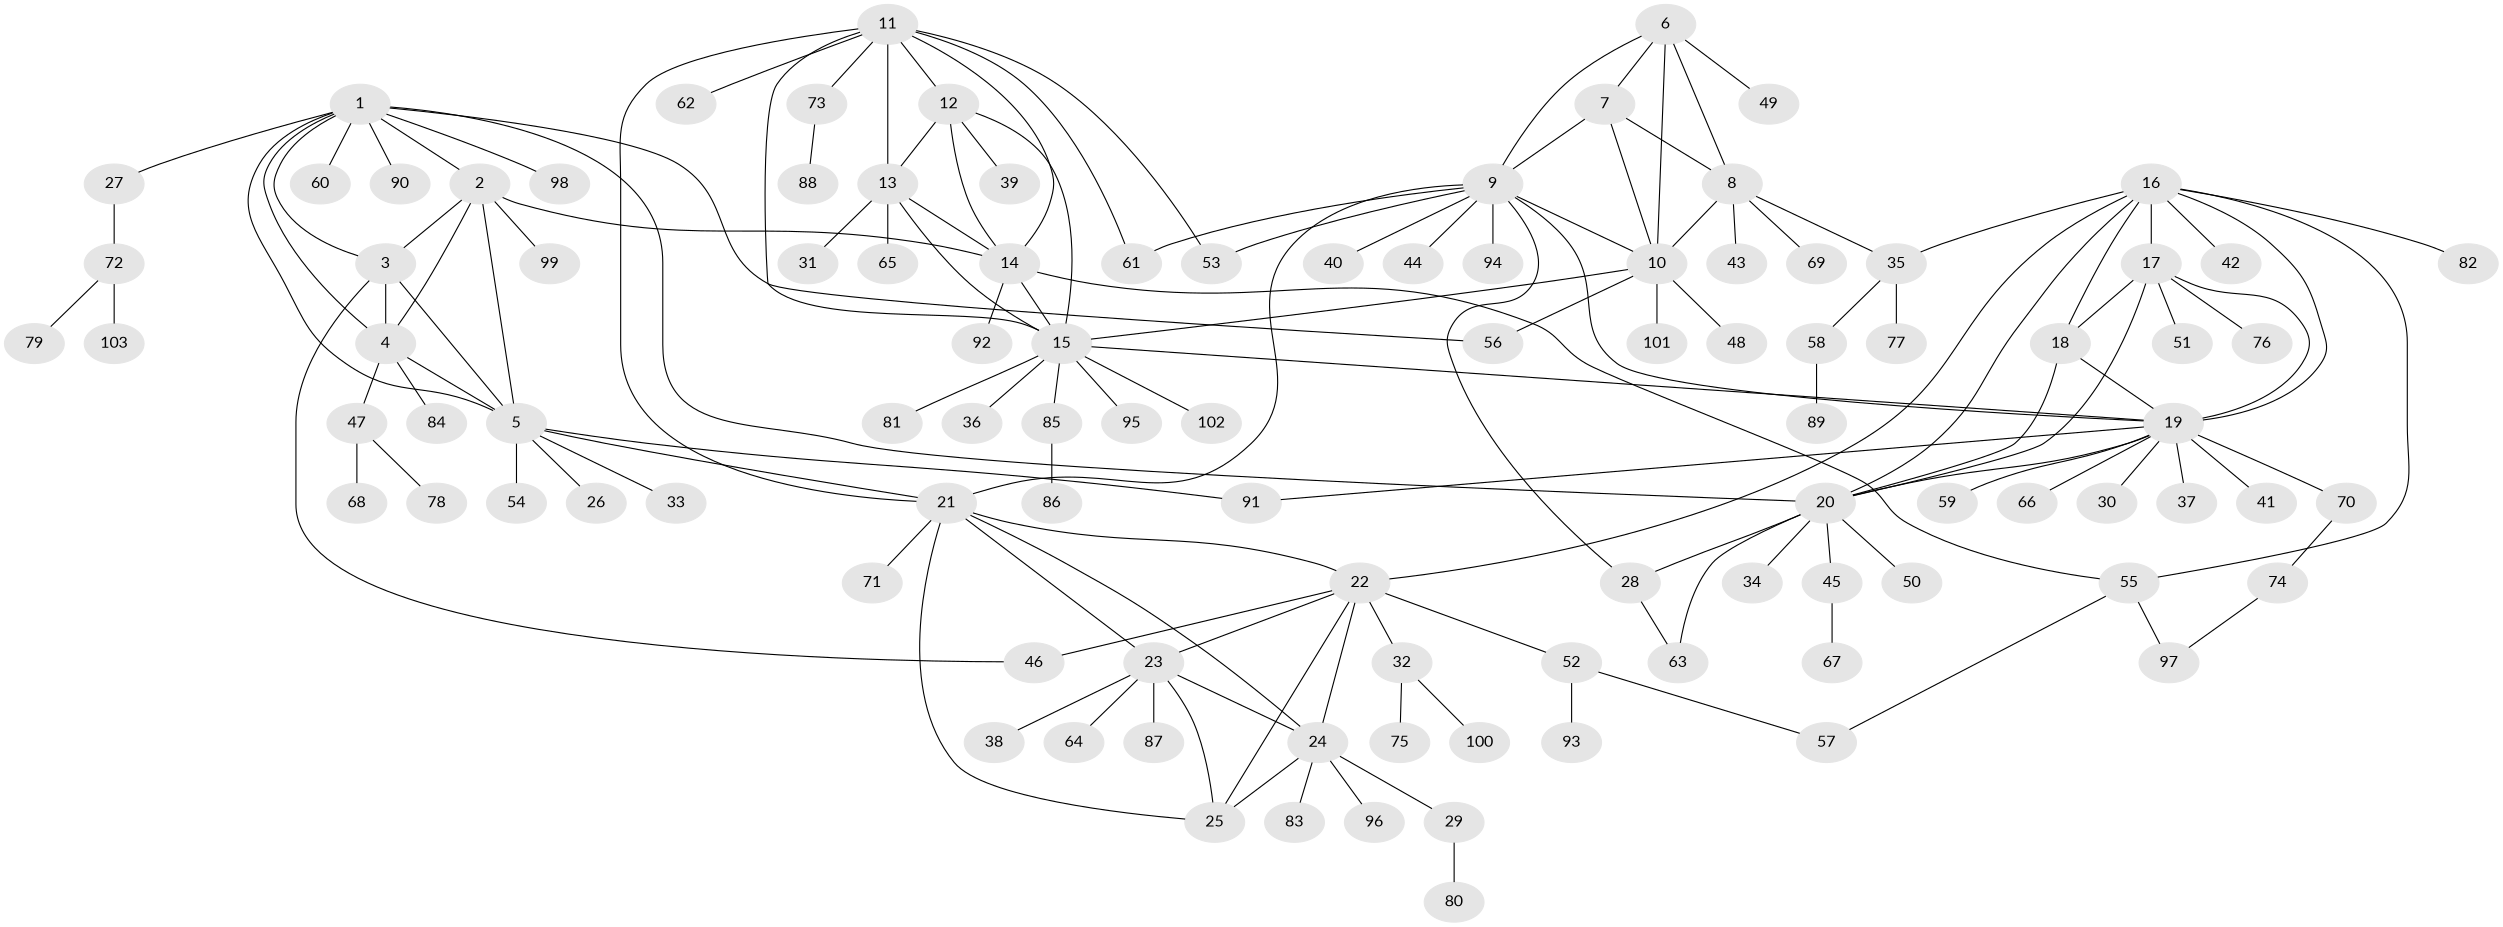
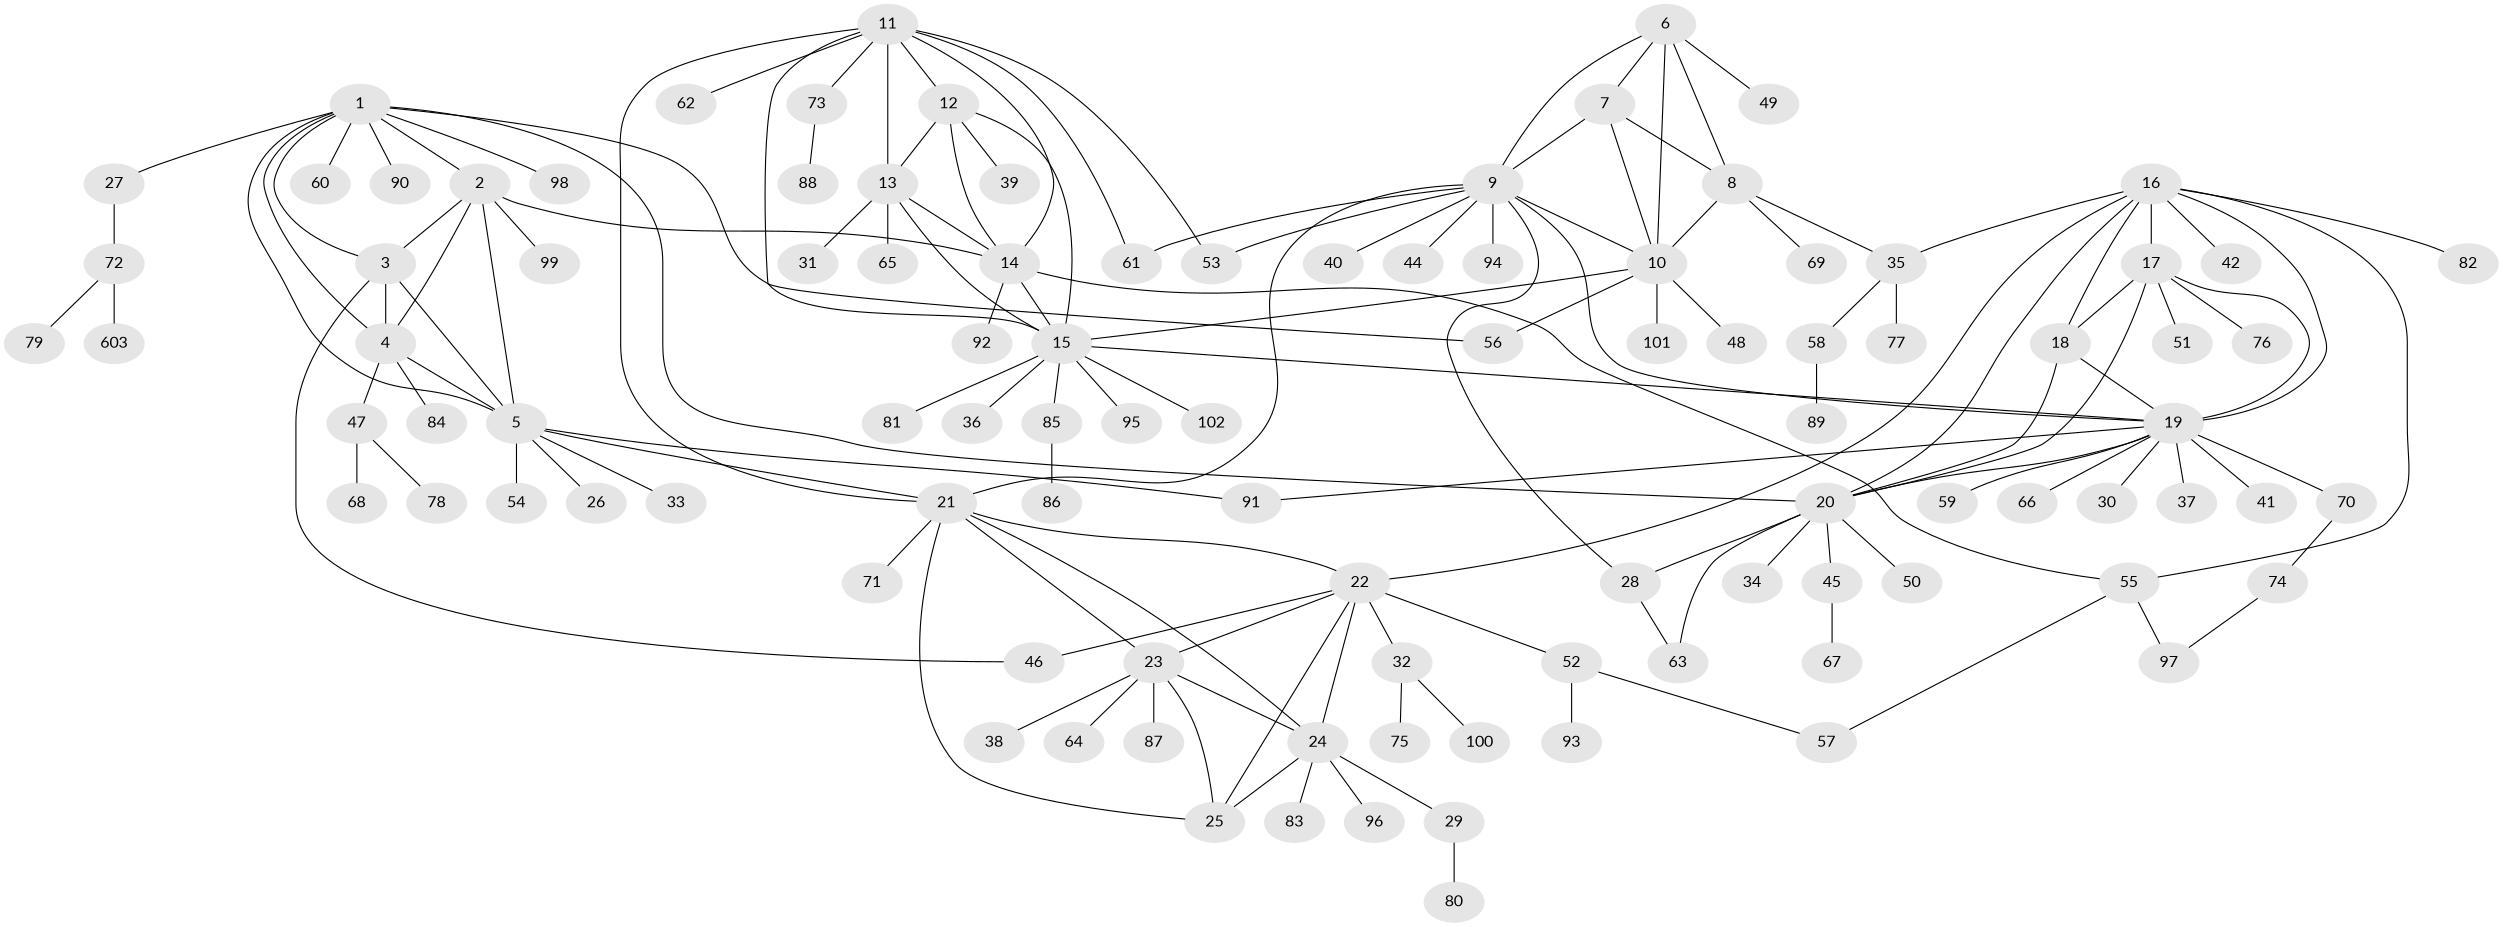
(1737, 264) -> none
(114, 344) -> (114, 344)
